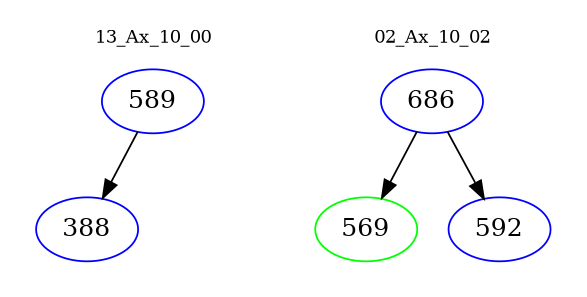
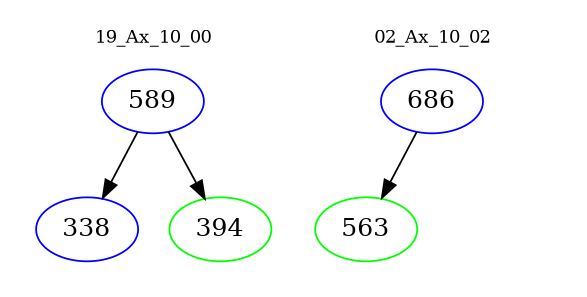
(154, 38) -> (154, 38)
(87, 229) -> (87, 229)
none -> (220, 229)
(366, 229) -> (366, 229)
(500, 229) -> none
